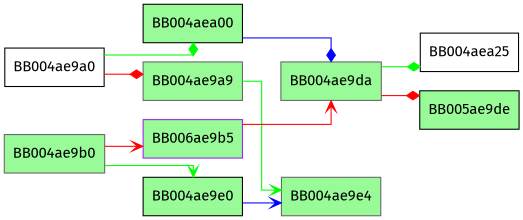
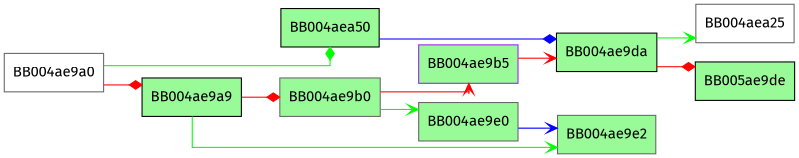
(193, 23) -> (330, 28)
(469, 52) -> (745, 23)
(54, 67) -> (54, 73)
(394, 67) -> (671, 38)
(193, 81) -> (192, 97)
(331, 81) -> (607, 52)
none -> (254, 97)
(193, 139) -> (468, 64)
(193, 197) -> (468, 122)
(331, 197) -> (607, 135)
